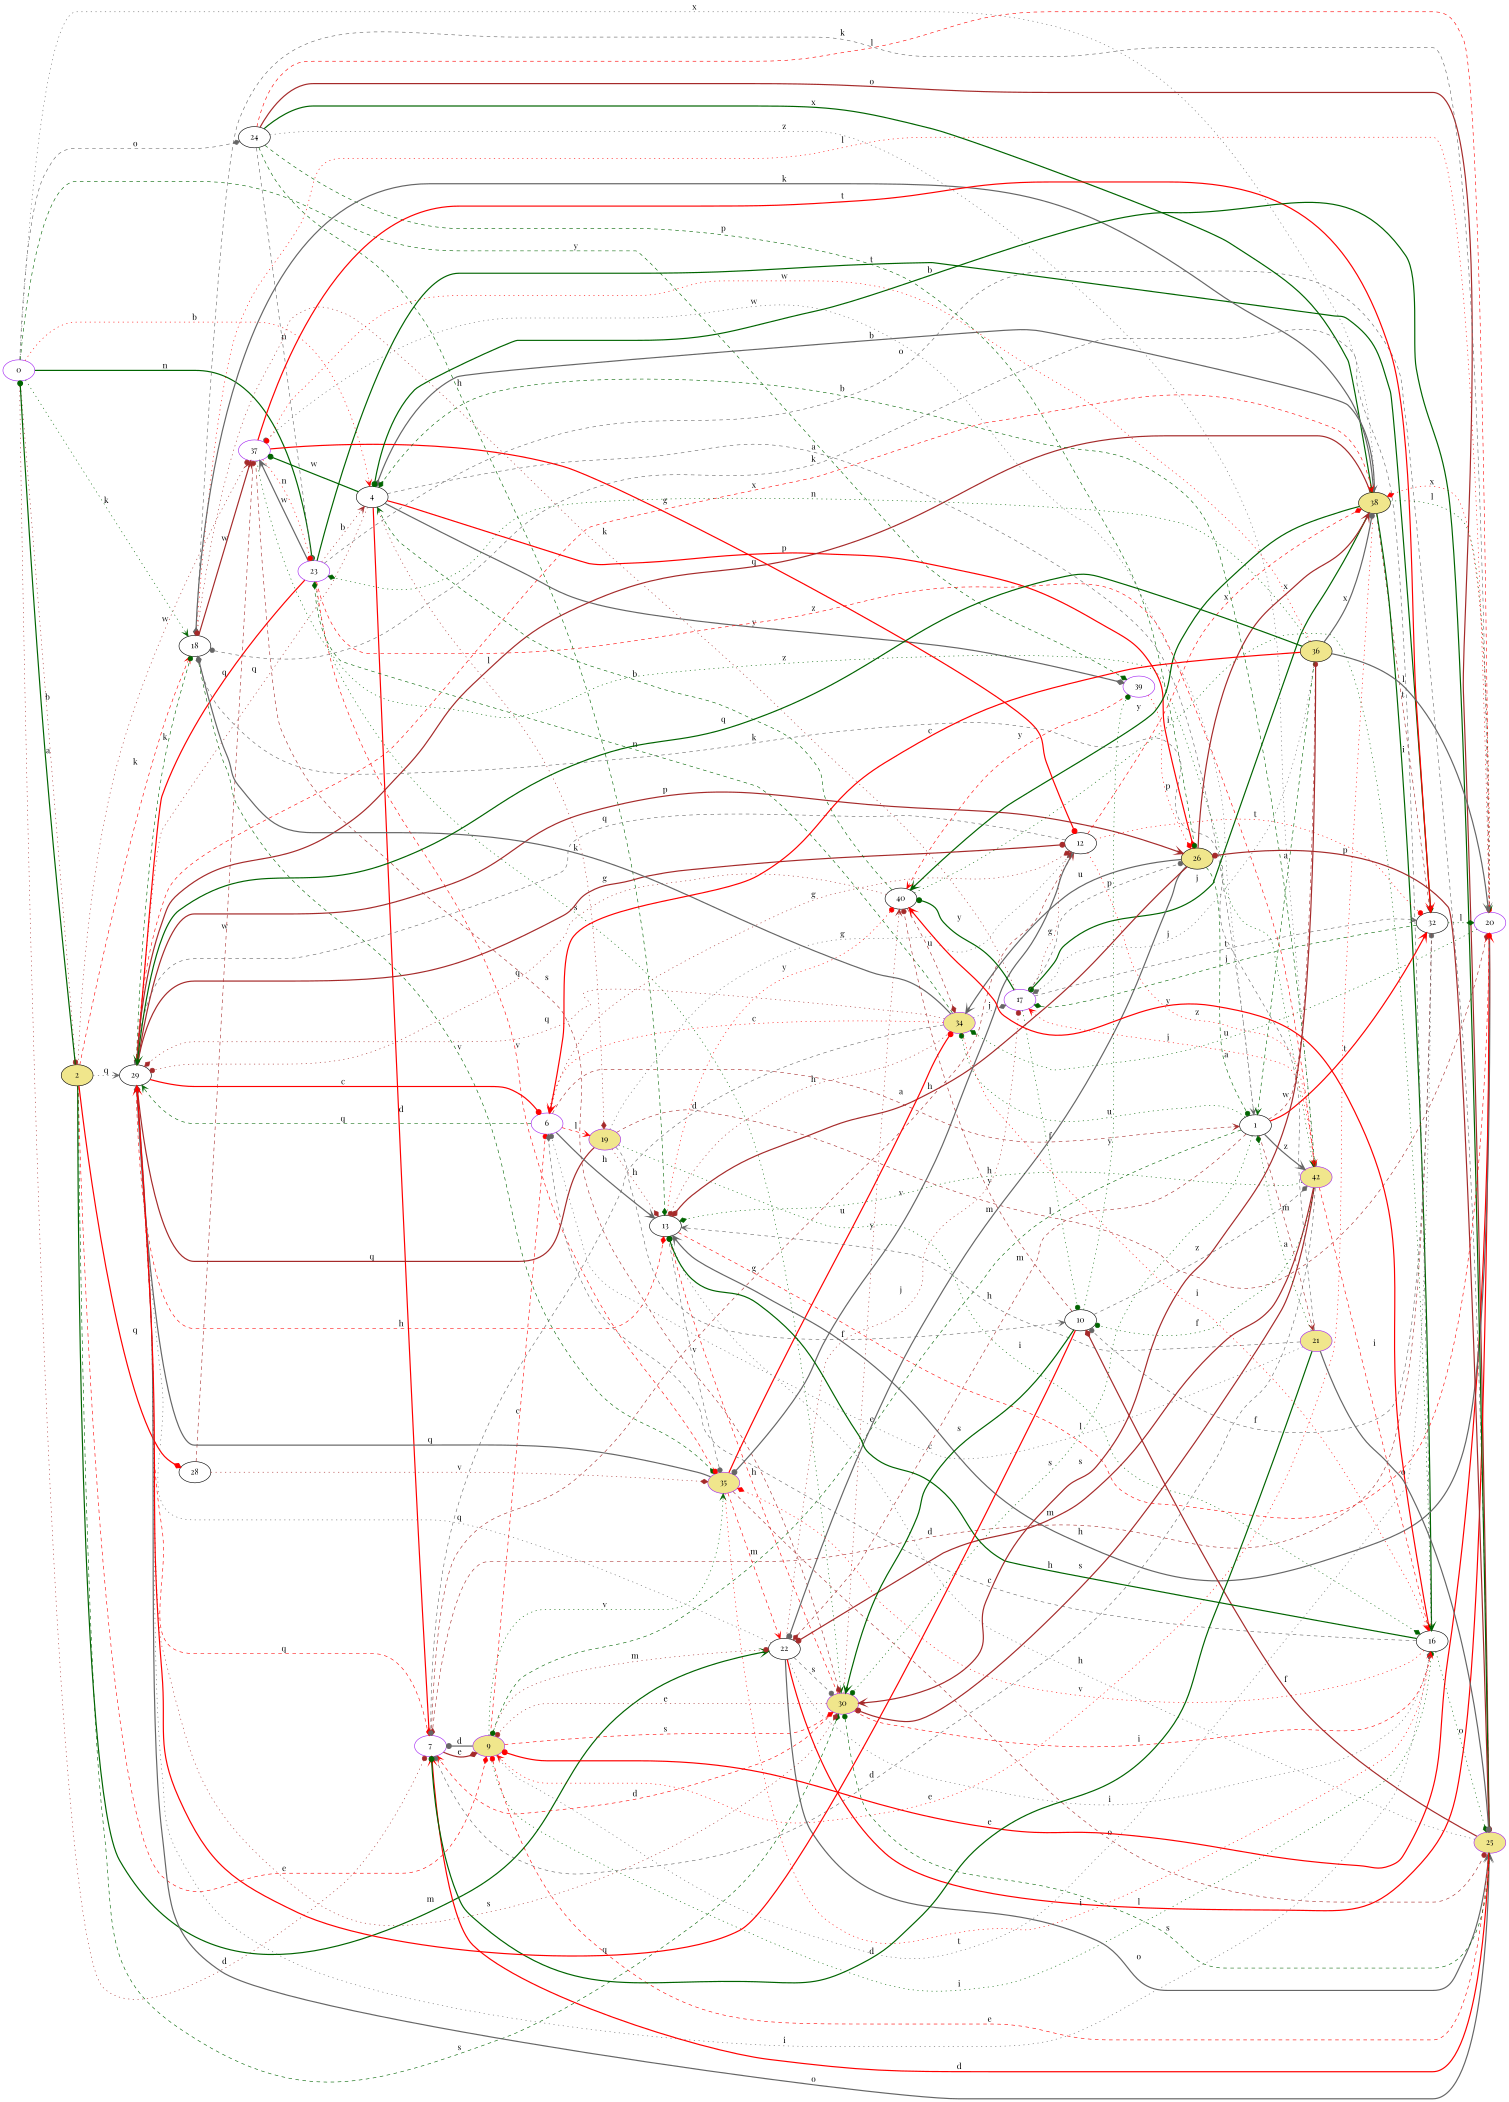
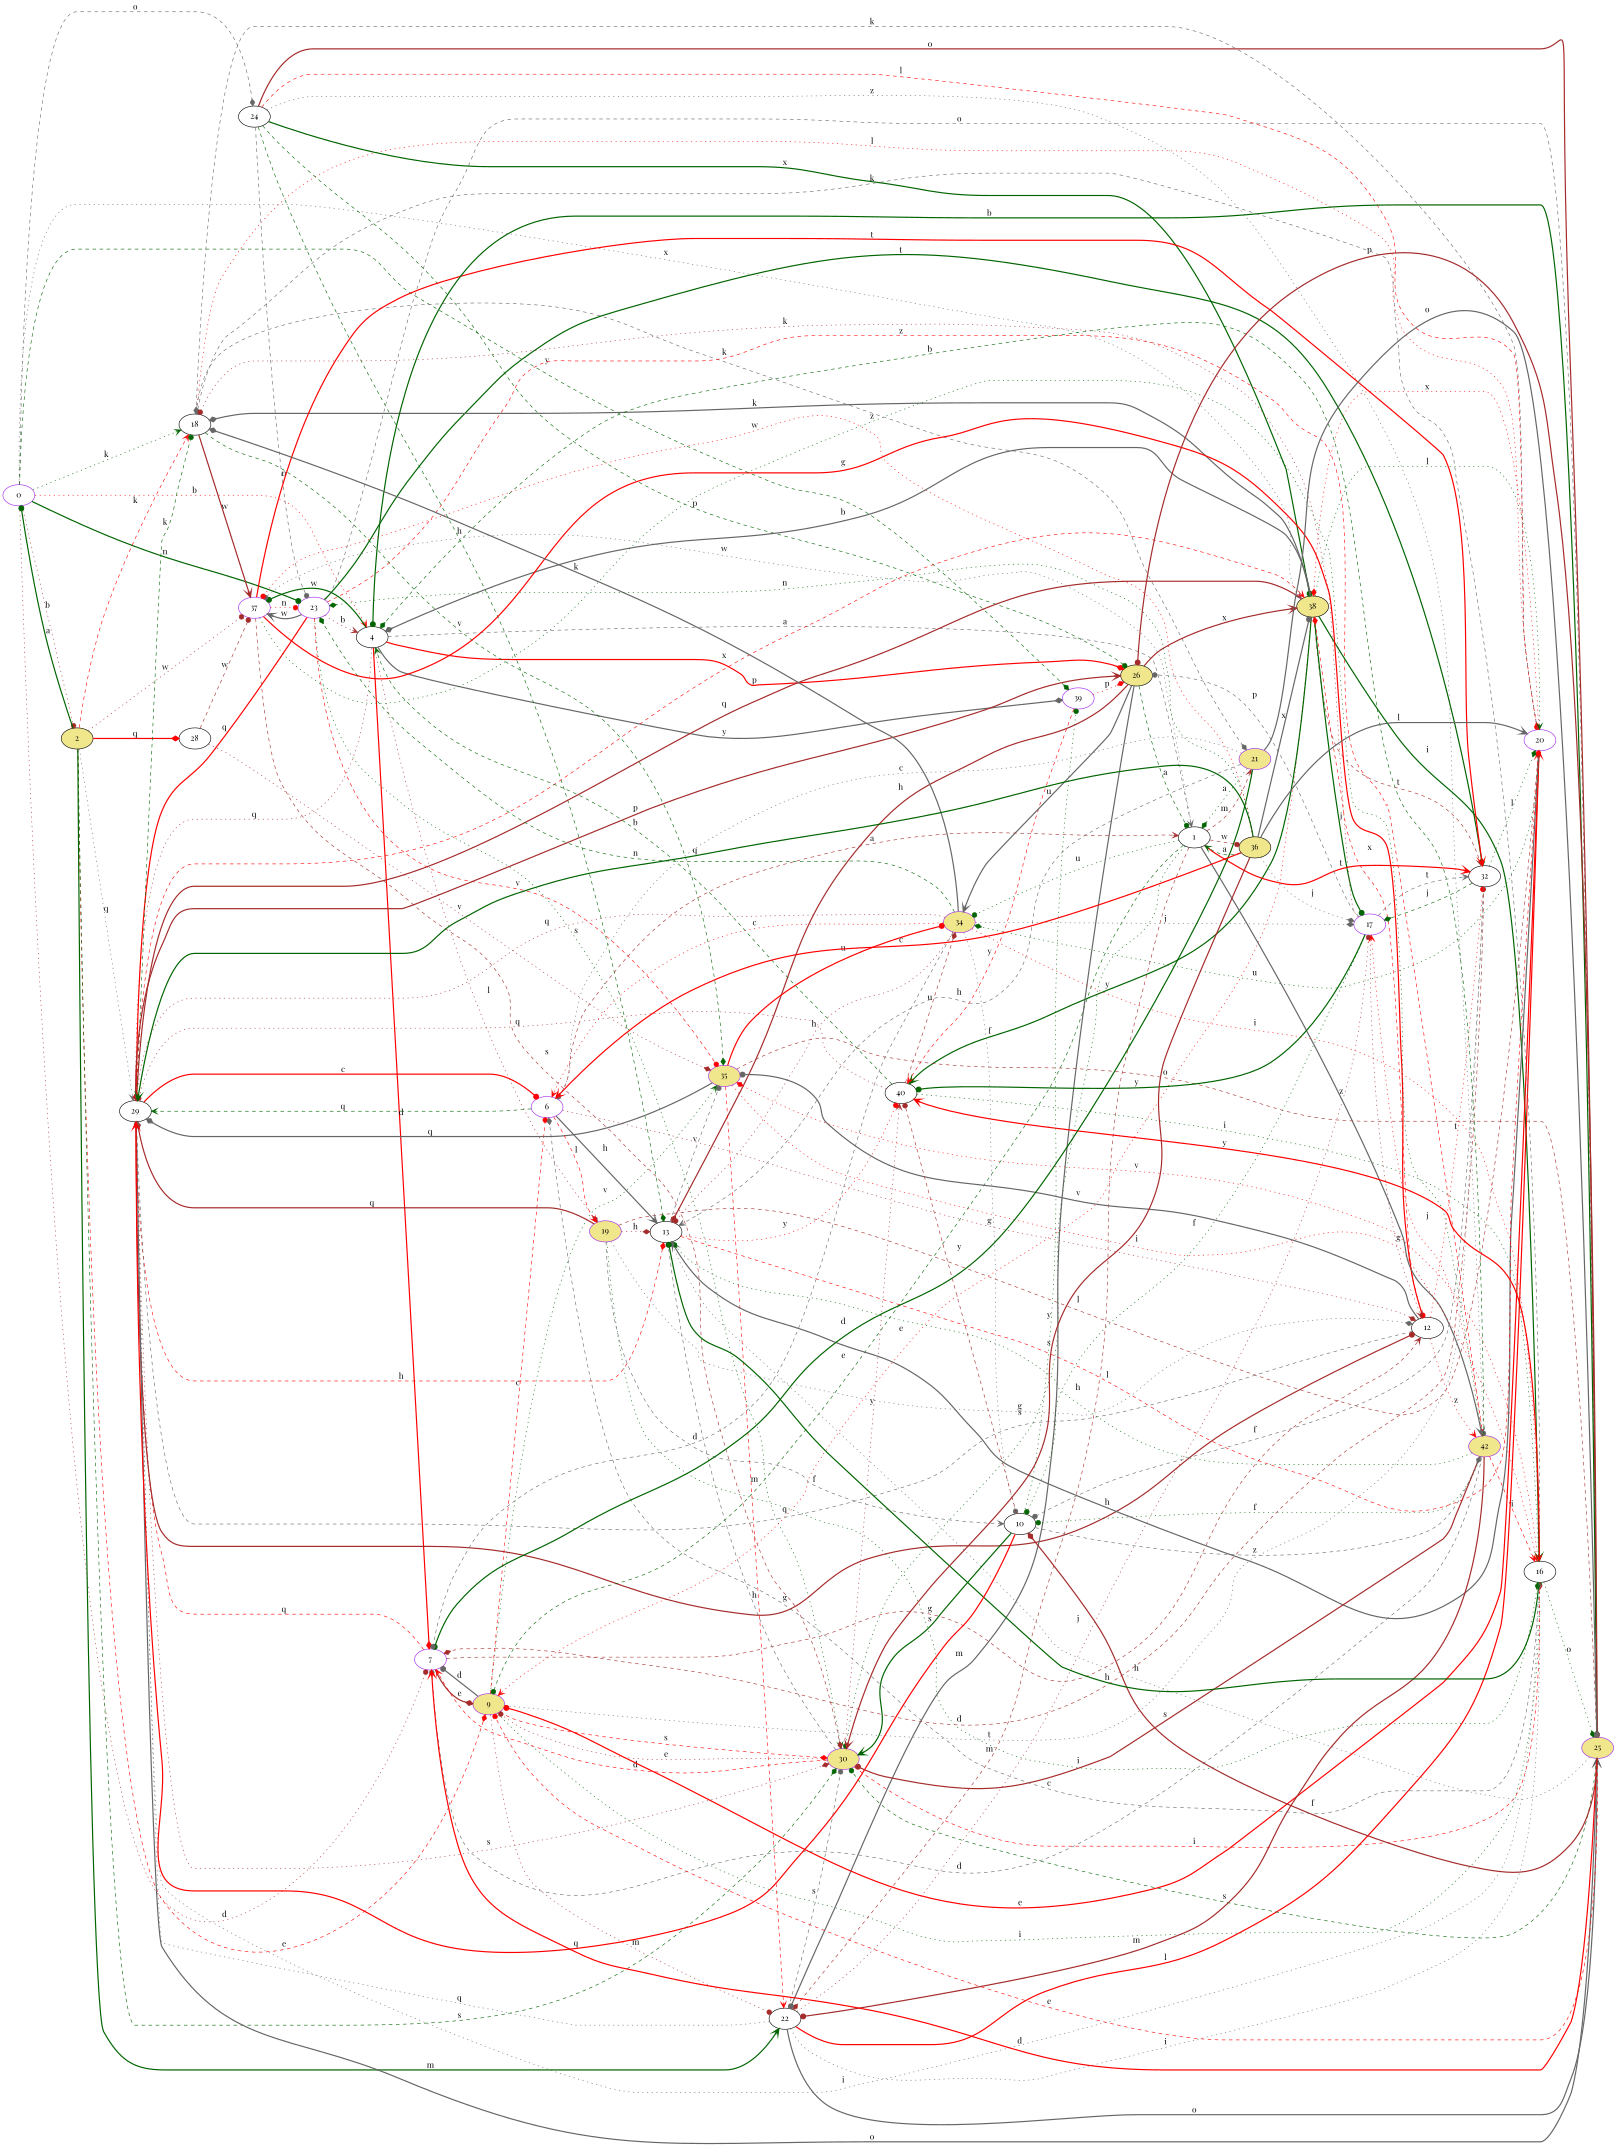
(977, 723) -> (744, 368)
none -> (993, 1220)
(748, 1470) -> (722, 1509)
